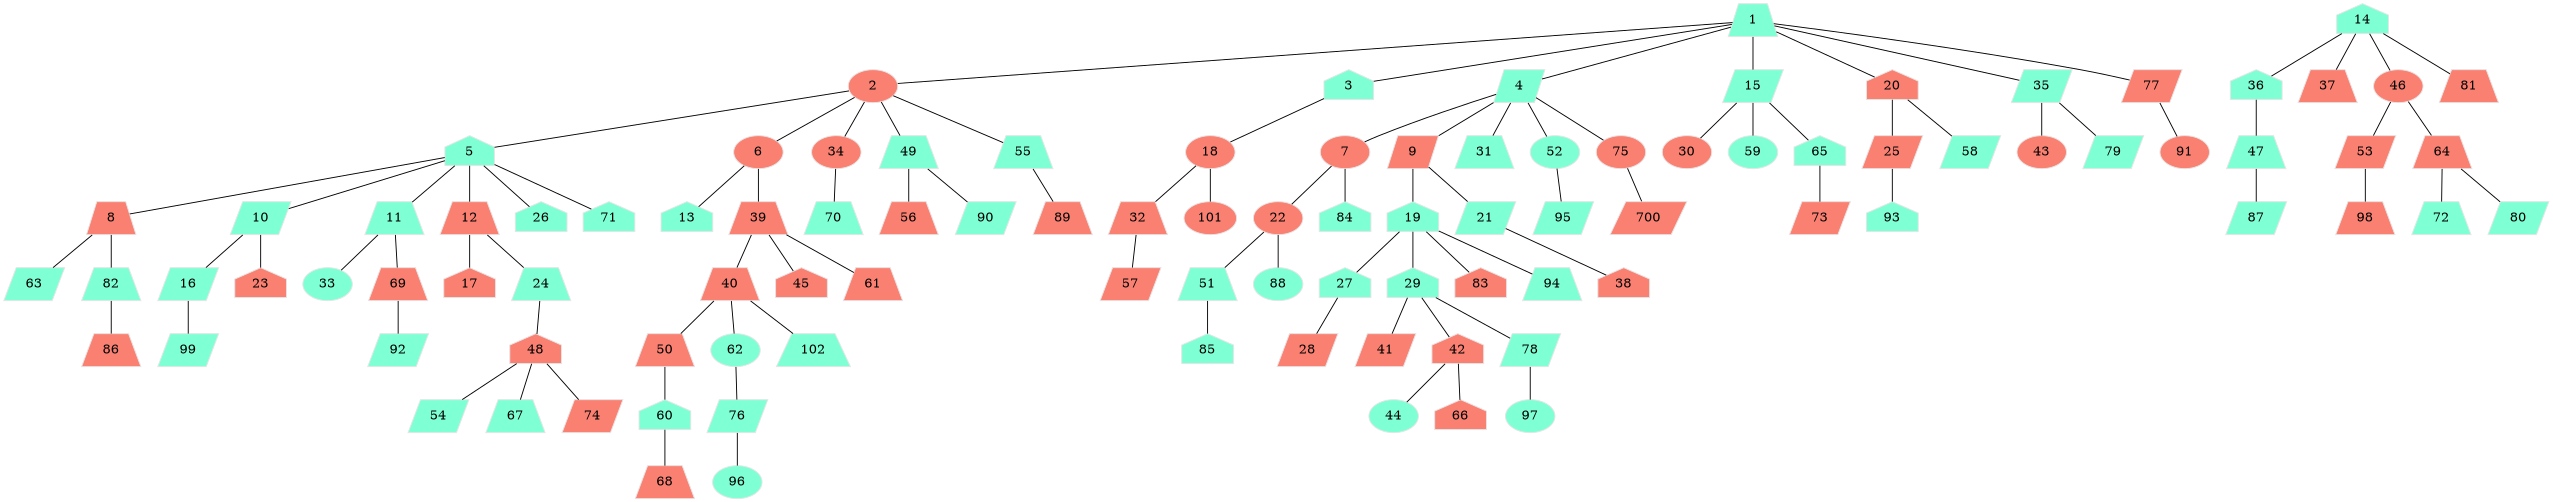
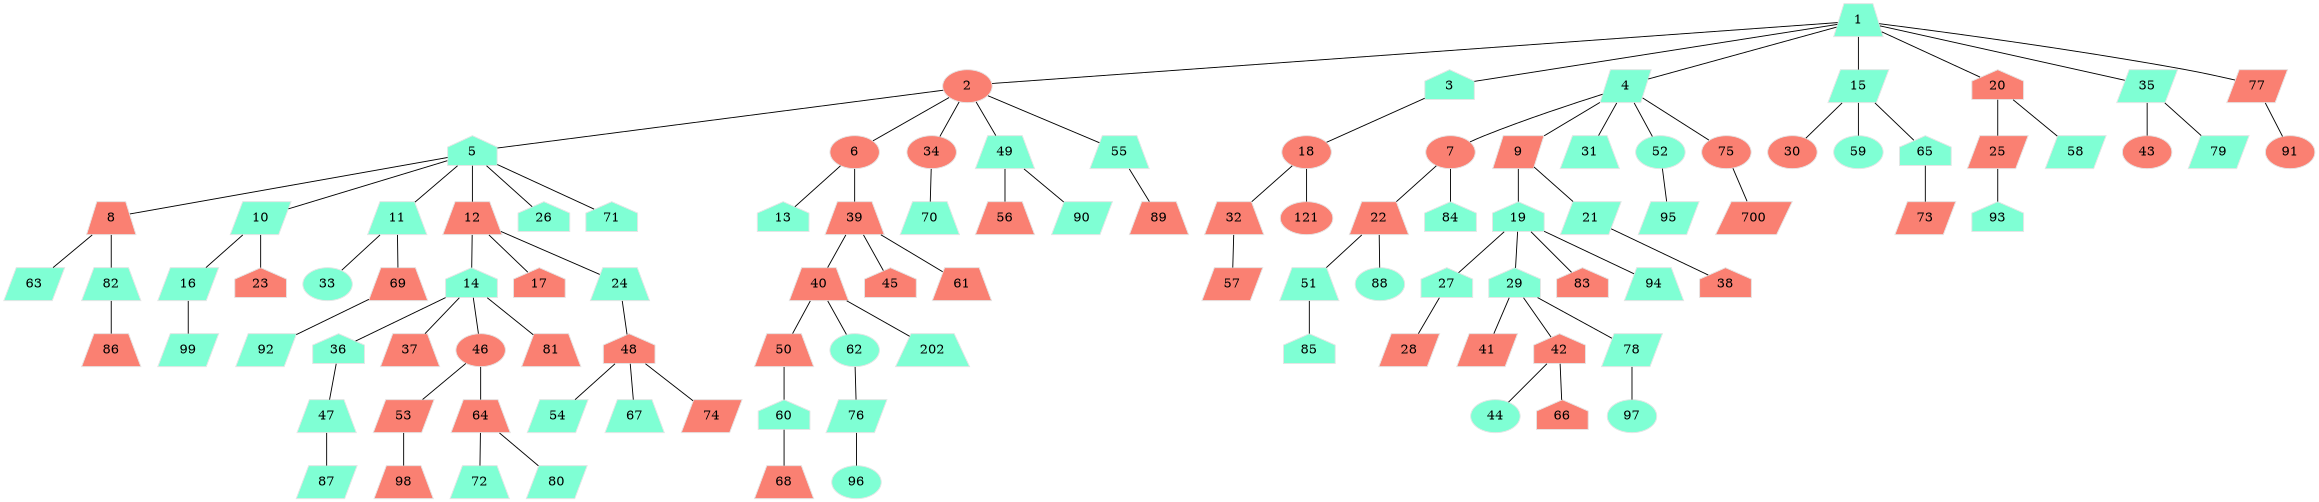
(1210, 218) -> (1307, 218)
(1278, 218) -> (1379, 218)
none -> (472, 251)
(813, 350) -> (933, 350)
